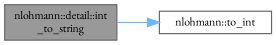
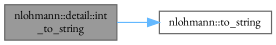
(215, 22) -> (215, 22)
